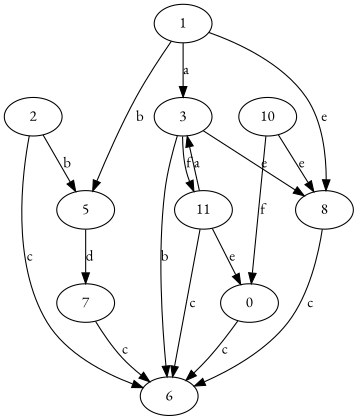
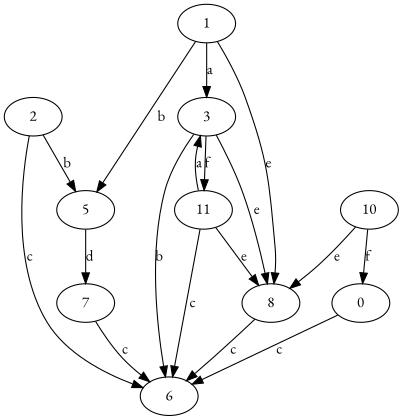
(224, 252) -> (234, 252)
